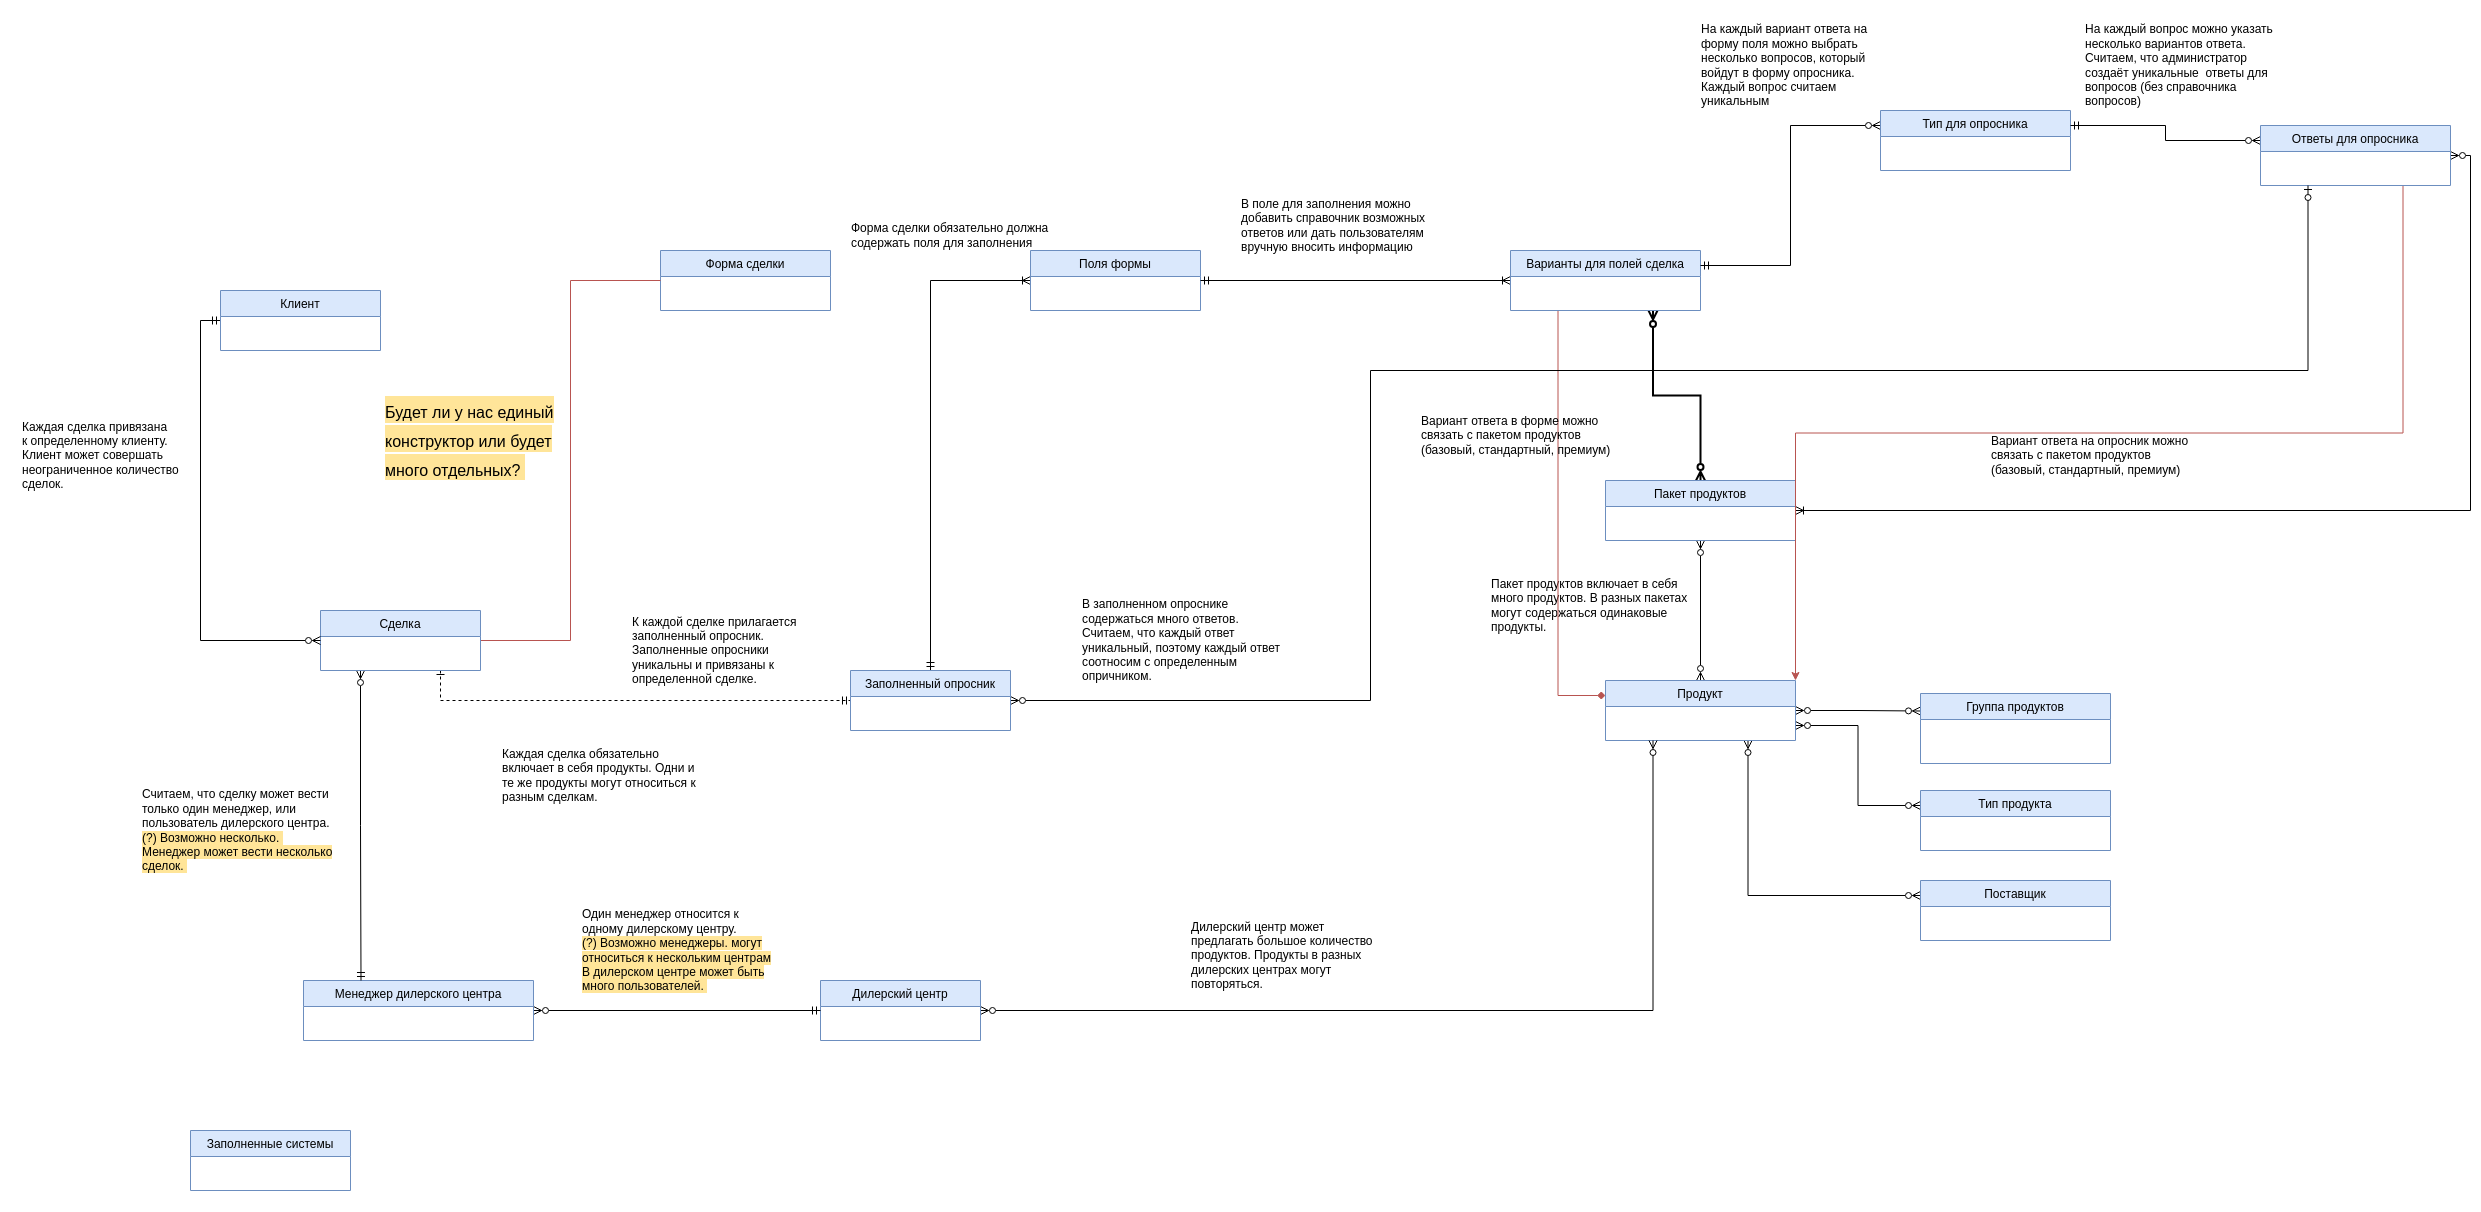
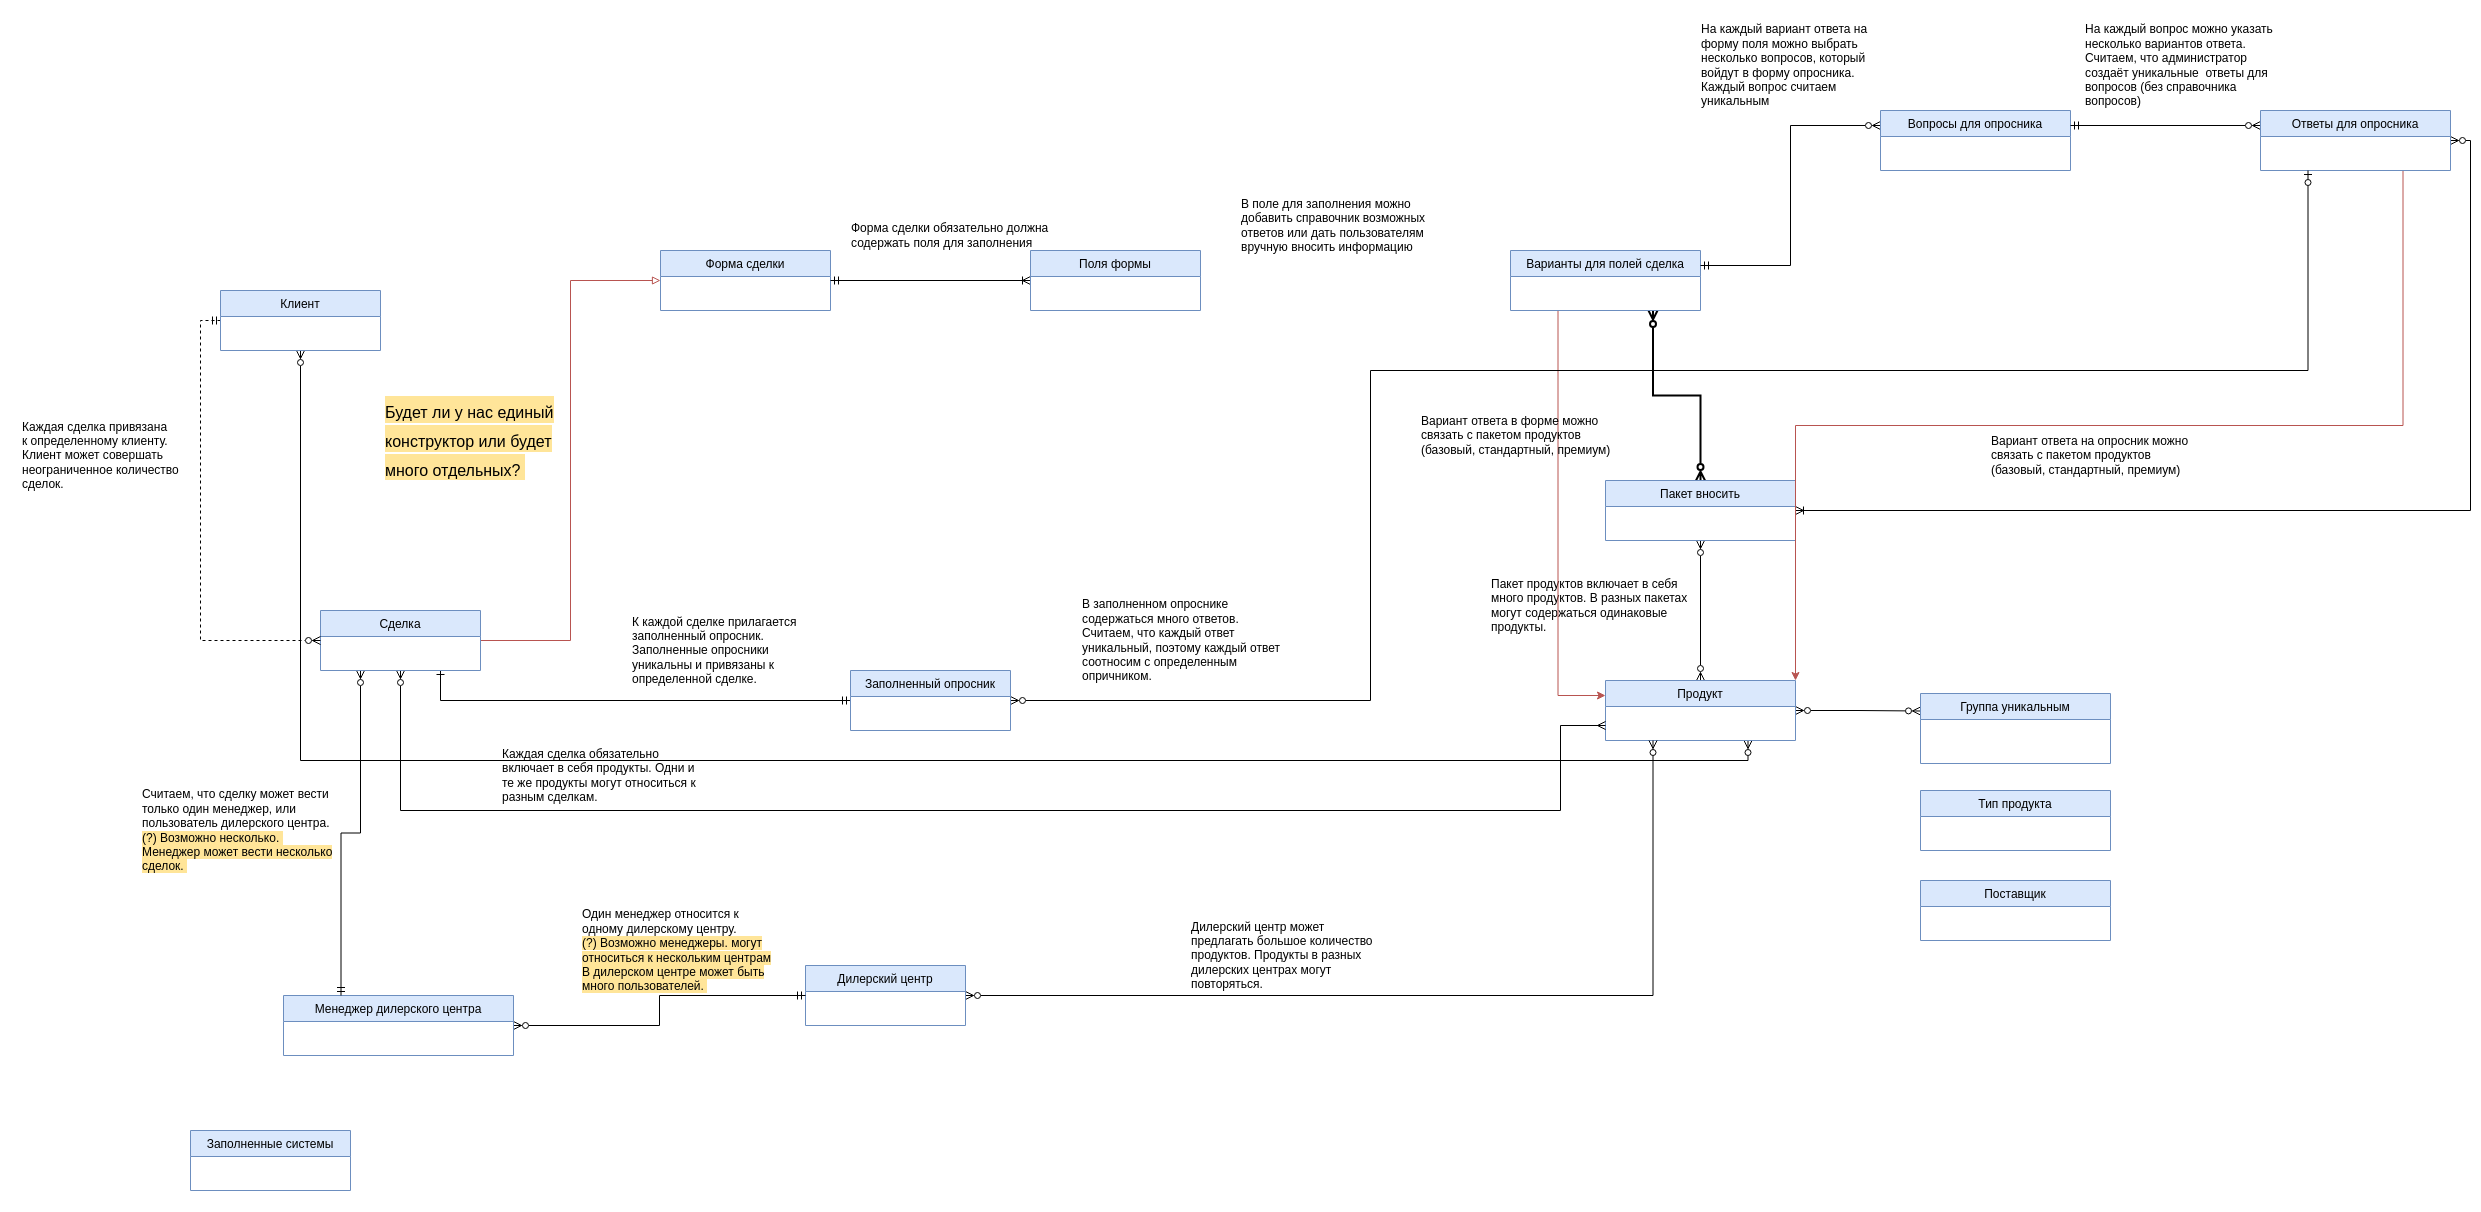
(1975, 124) -> (1975, 124)
(2356, 156) -> (2356, 141)
(654, 281) -> (651, 281)
(1356, 281) -> none
(931, 475) -> (883, 281)
(1700, 494) -> (1700, 494)
(201, 524) -> (201, 524)
(1596, 696) -> (1597, 696)
(630, 701) -> (630, 701)
(2015, 707) -> (2015, 707)
(1858, 766) -> none
none -> (982, 811)
(1758, 896) -> (829, 761)
(419, 1011) -> (399, 1026)
(901, 1011) -> (886, 996)
